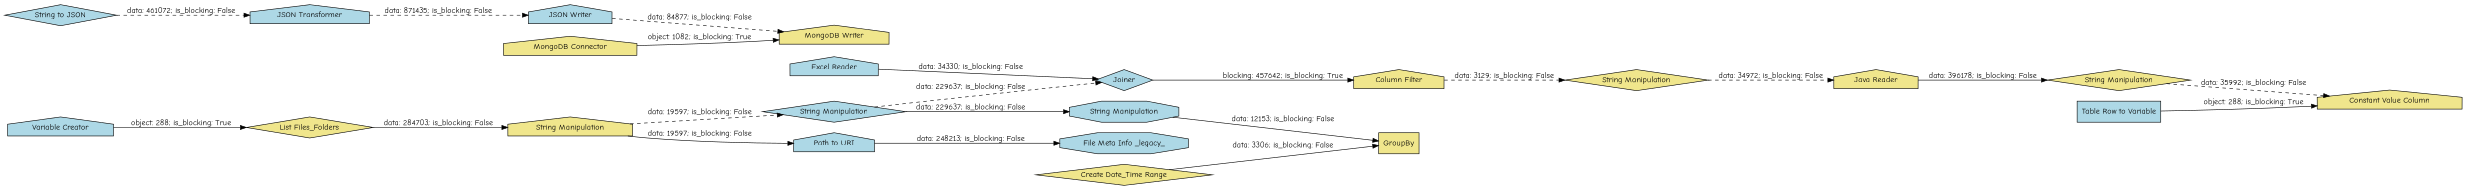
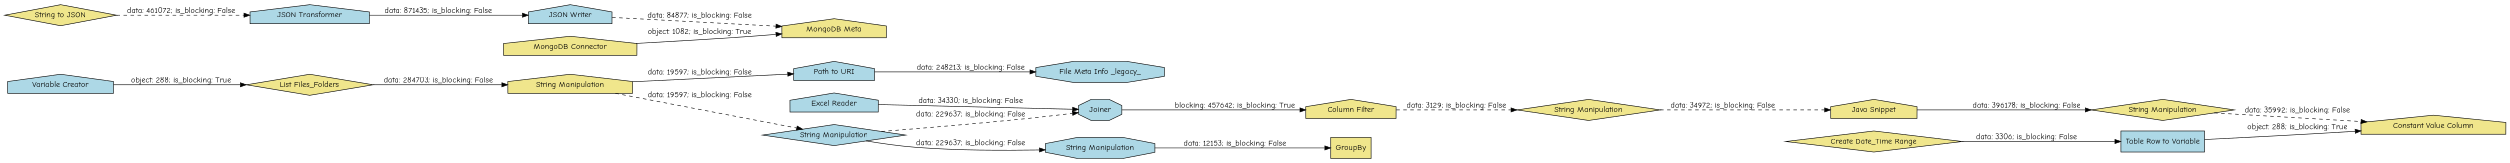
(61, 15) -> (61, 15)
(446, 15) -> (446, 15)
(834, 36) -> (834, 29)
(1124, 80) -> (1100, 110)
(1876, 80) -> (1874, 110)
(1271, 158) -> (2038, 142)
